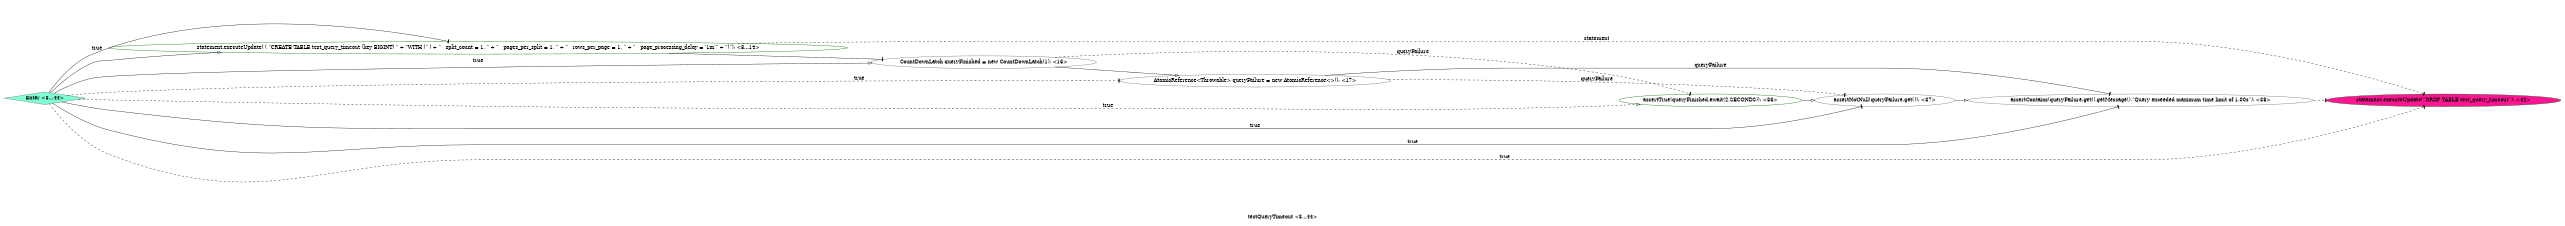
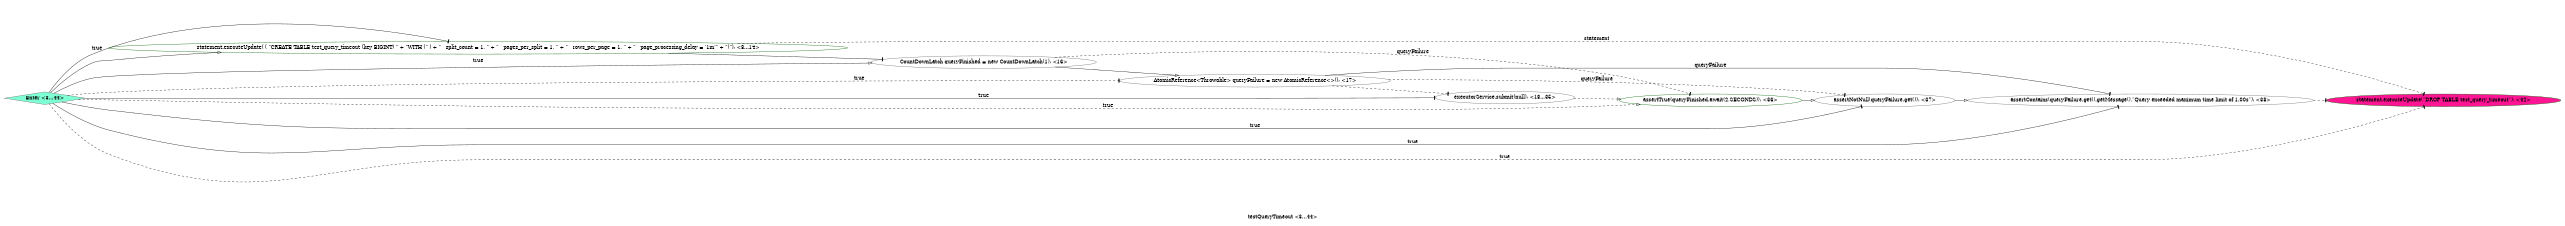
none -> (1505, 98)
